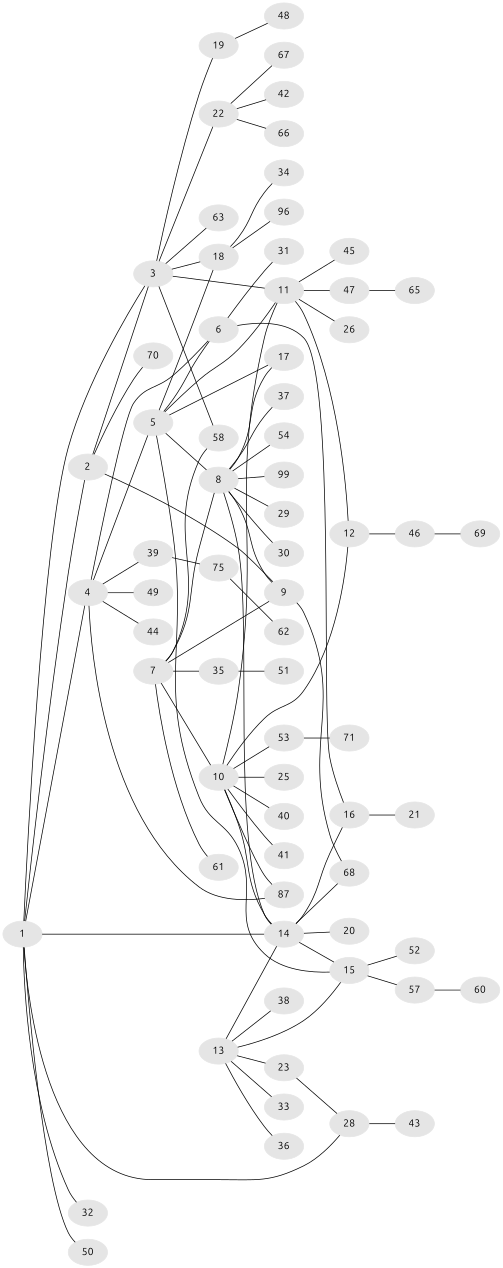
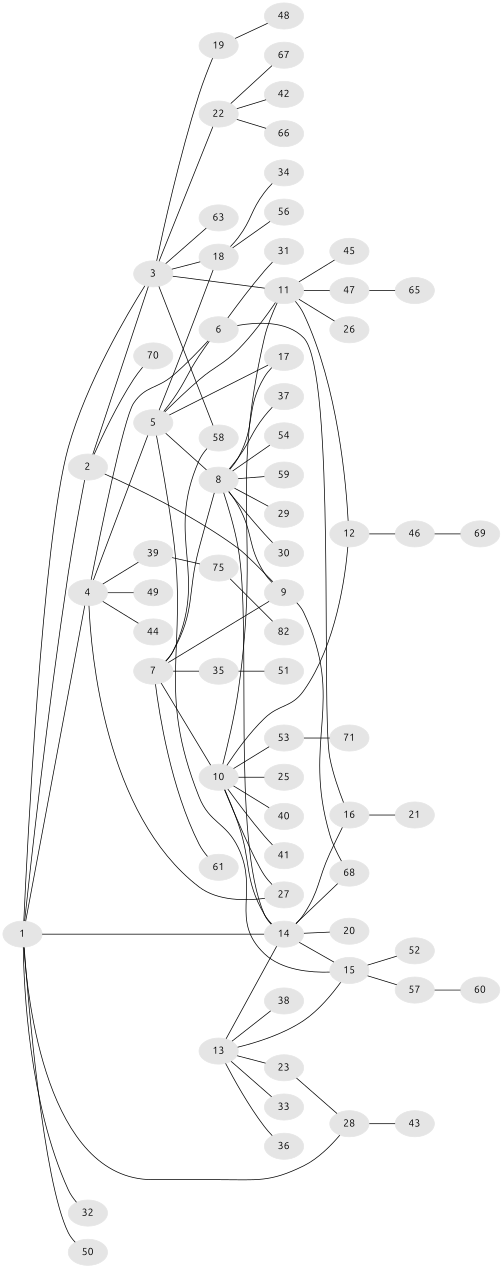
(284, 212) -> (284, 212)
(284, 475) -> (284, 475)
(284, 632) -> (284, 632)
(284, 895) -> (284, 895)
